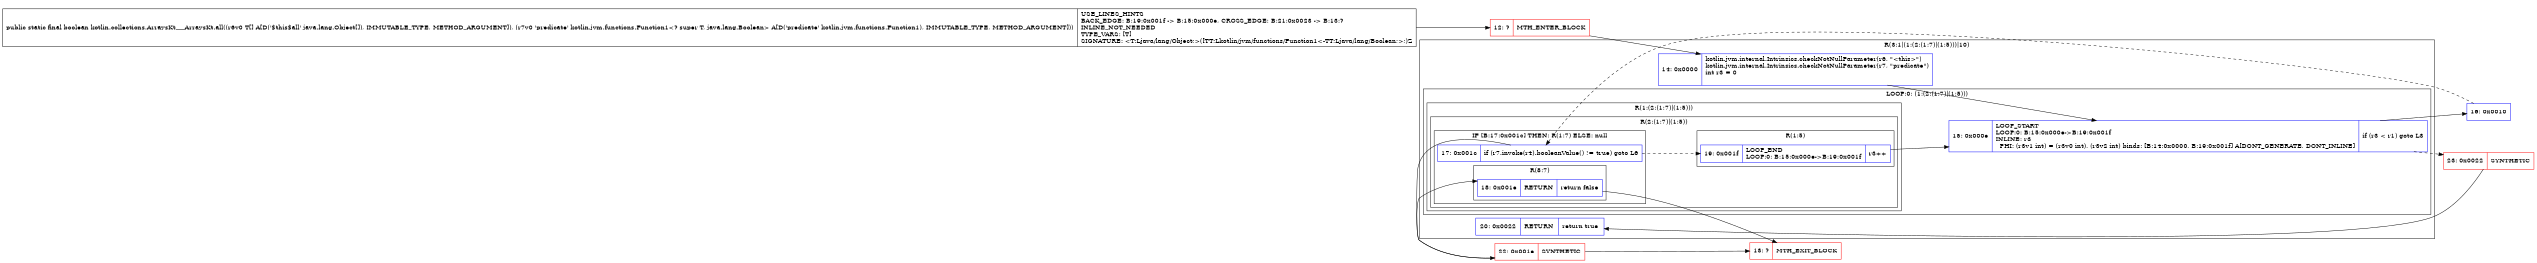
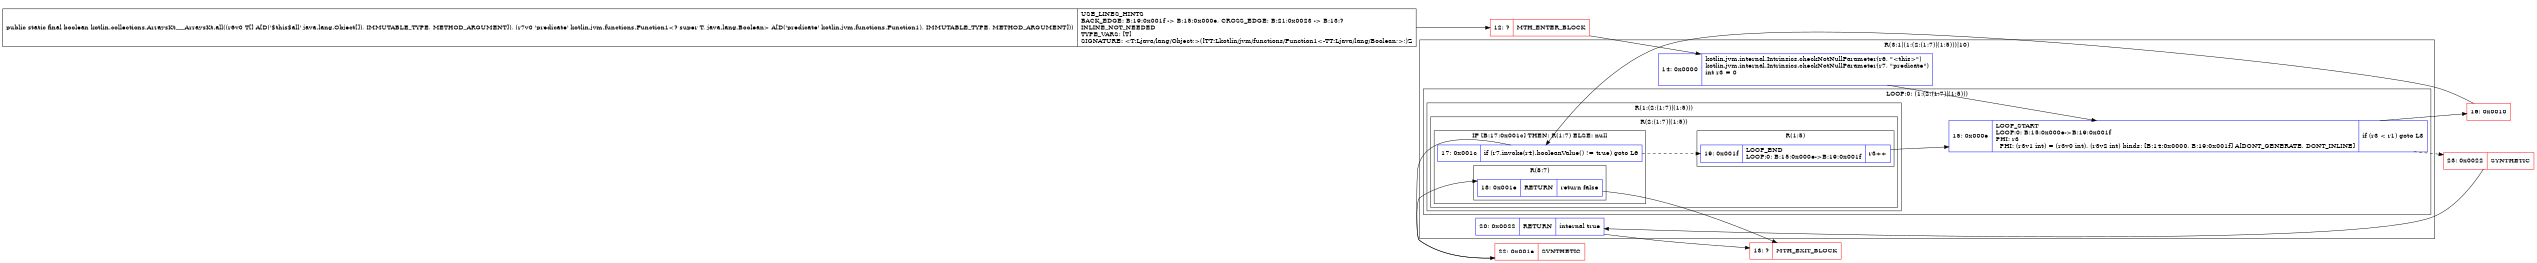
(1947, 36) -> (1947, 36)
(2489, 112) -> (2489, 112)
(2015, 139) -> (2009, 139)
(1580, 226) -> (1580, 226)
(1665, 251) -> (1674, 242)
